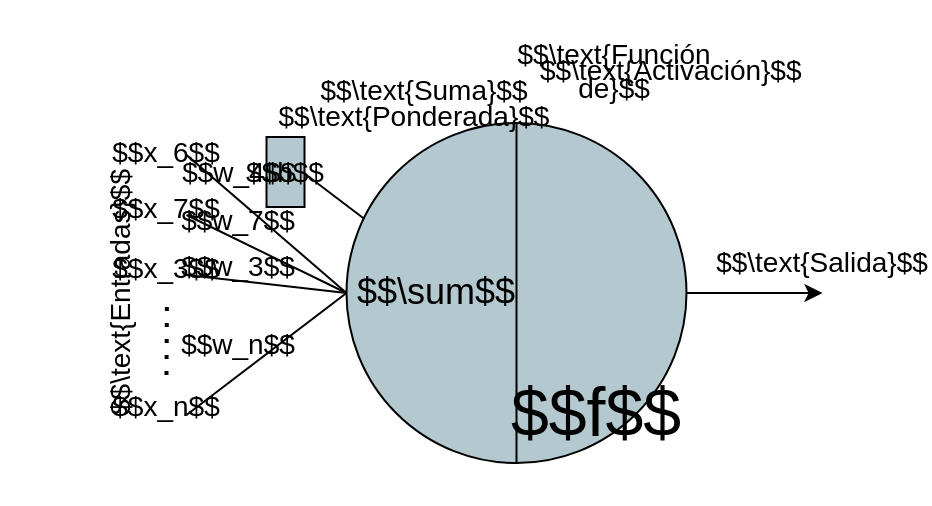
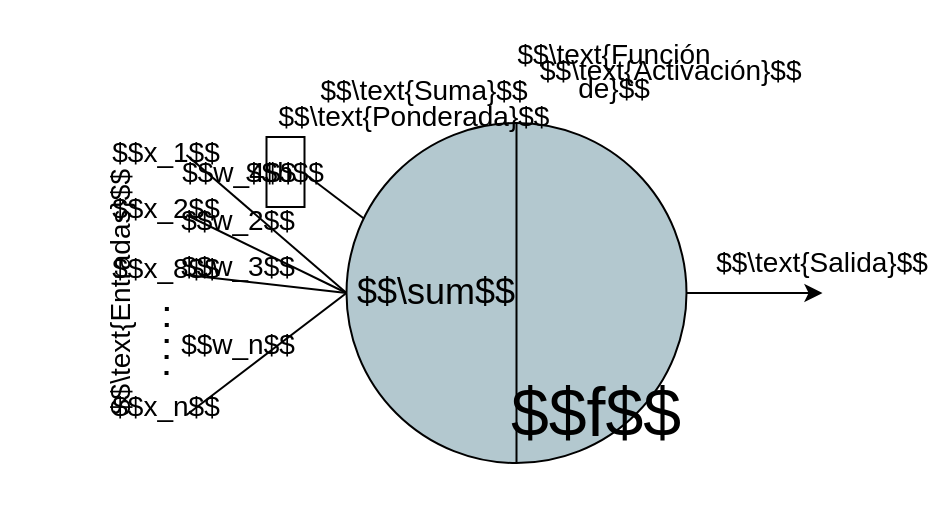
(167, 153) -> (167, 153)
(286, 172) -> (286, 172)
(167, 209) -> (167, 209)
(239, 221) -> (239, 221)
(167, 269) -> (167, 269)
